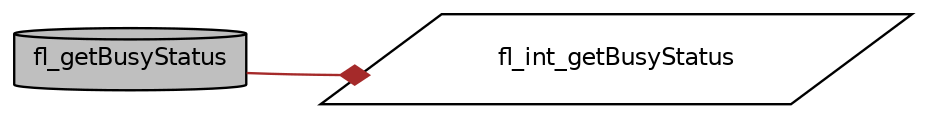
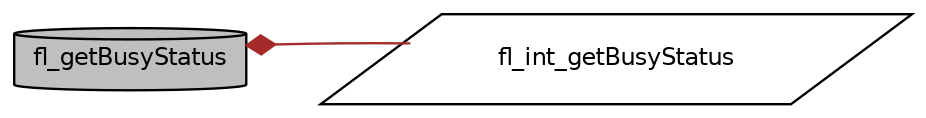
(293, 74) -> (343, 43)
